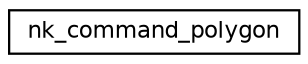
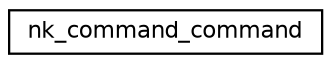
(154, 32) -> (166, 32)
